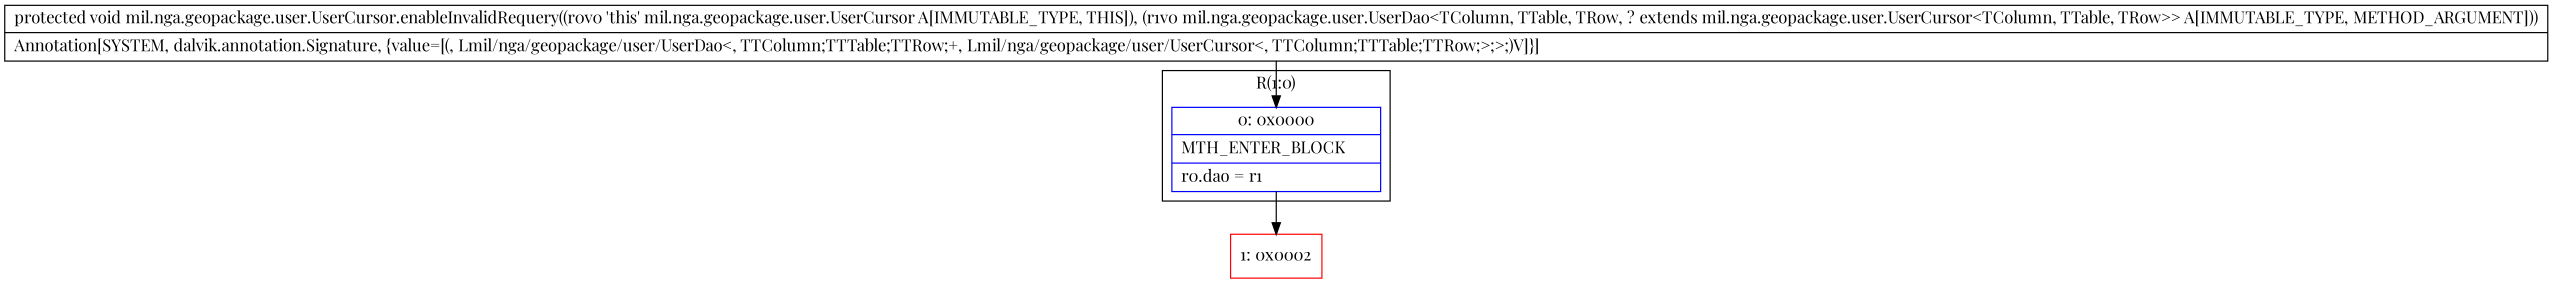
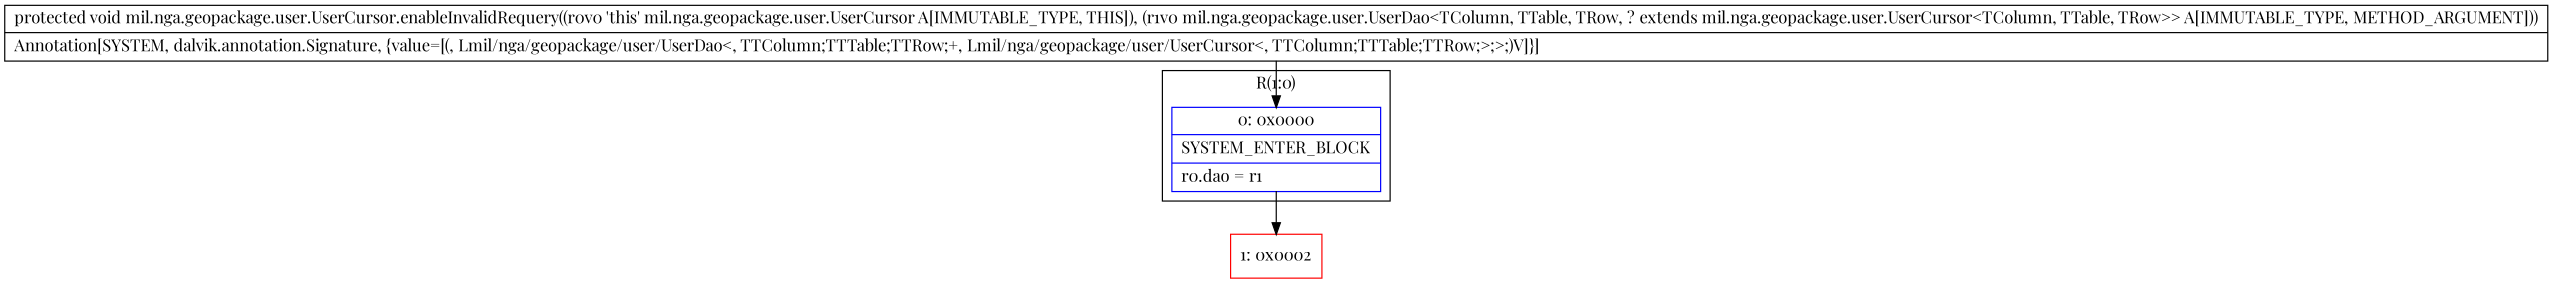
(1264, 148) -> (1276, 148)
